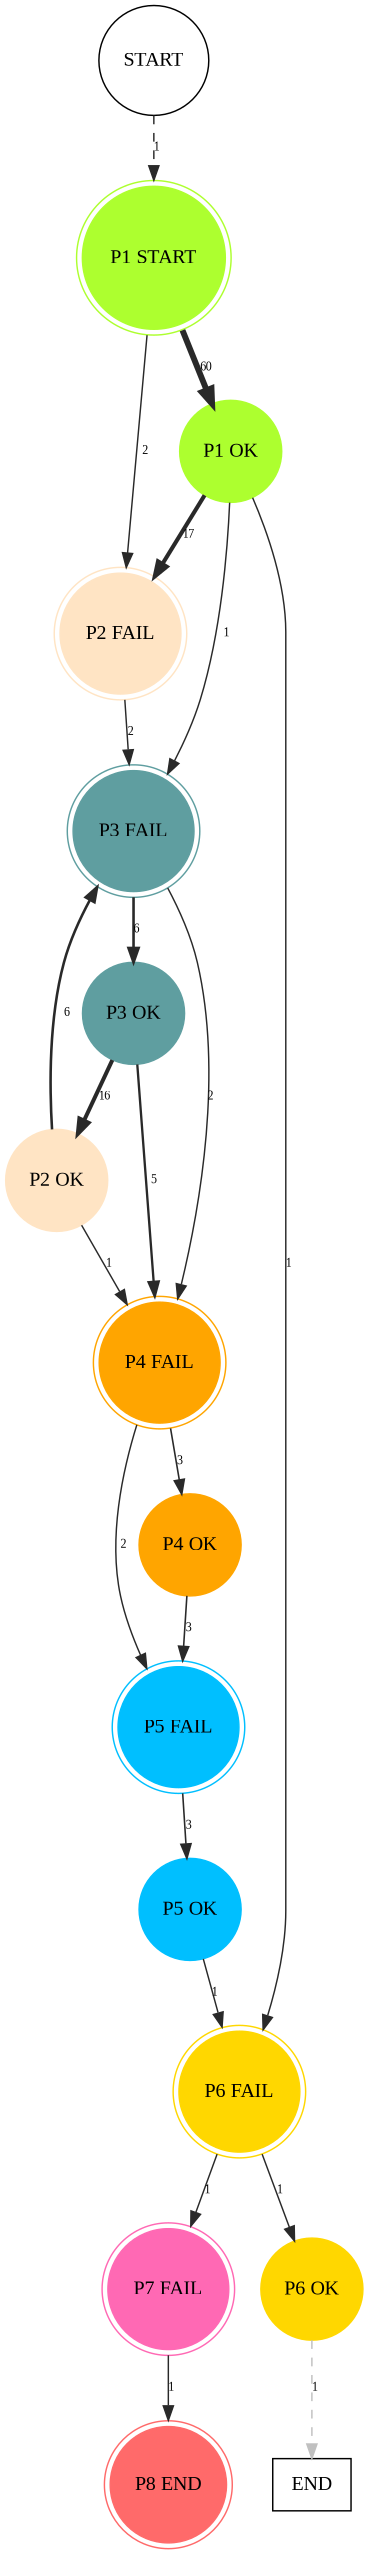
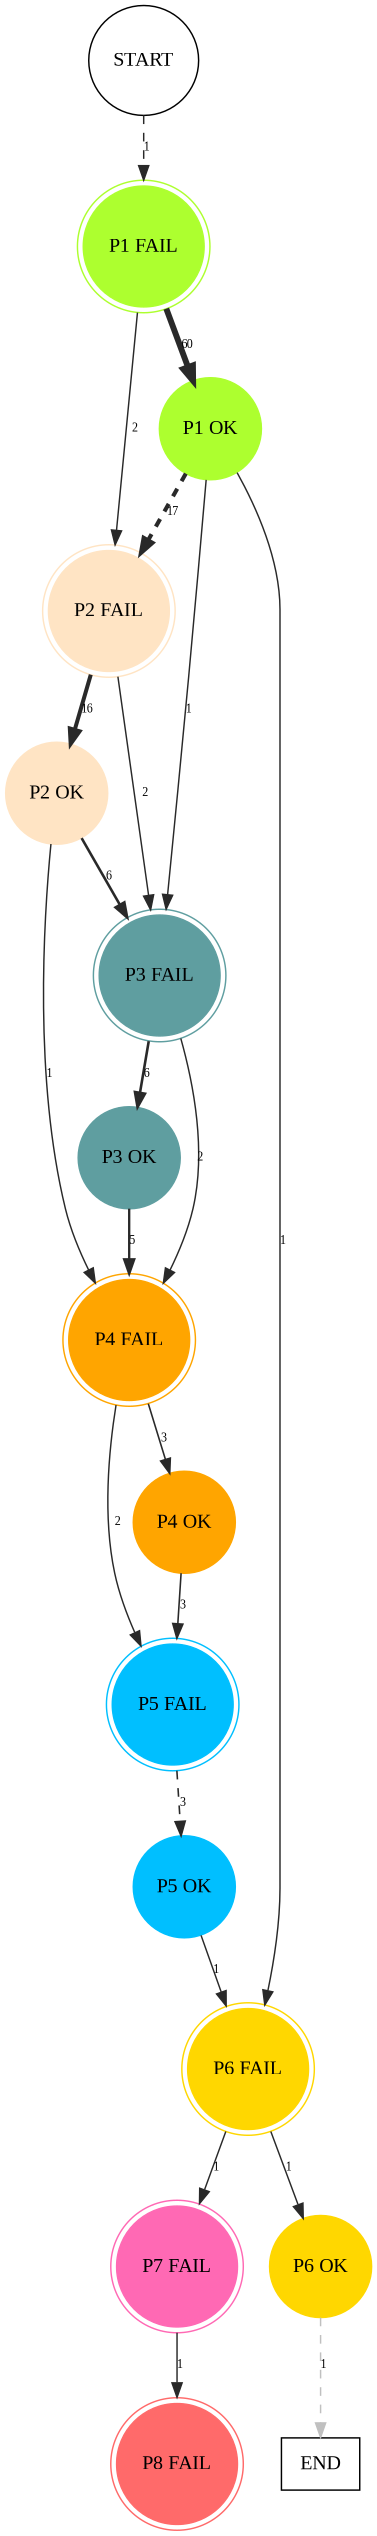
(154, 258) -> (144, 247)
(184, 530) -> (167, 507)
(98, 1090) -> (83, 702)
(184, 1819) -> (179, 1796)
(168, 2485) -> (177, 2464)
